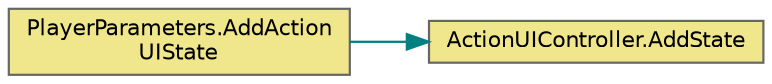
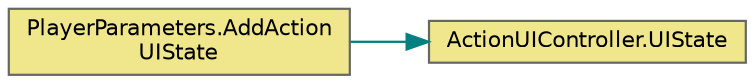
(596, 42) -> (587, 42)
